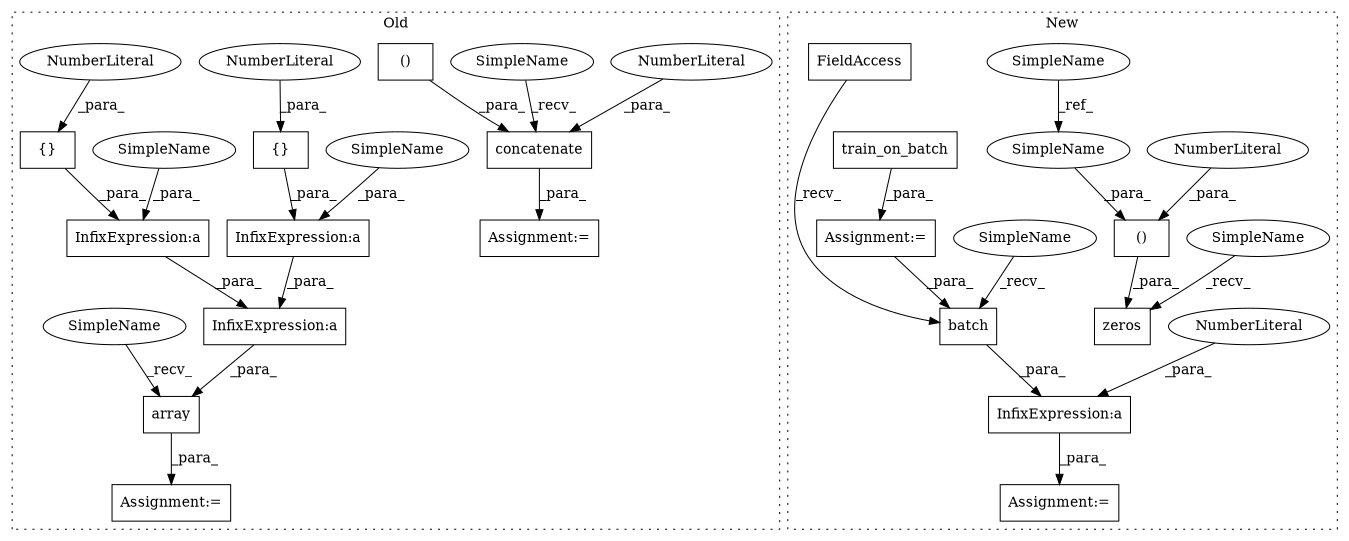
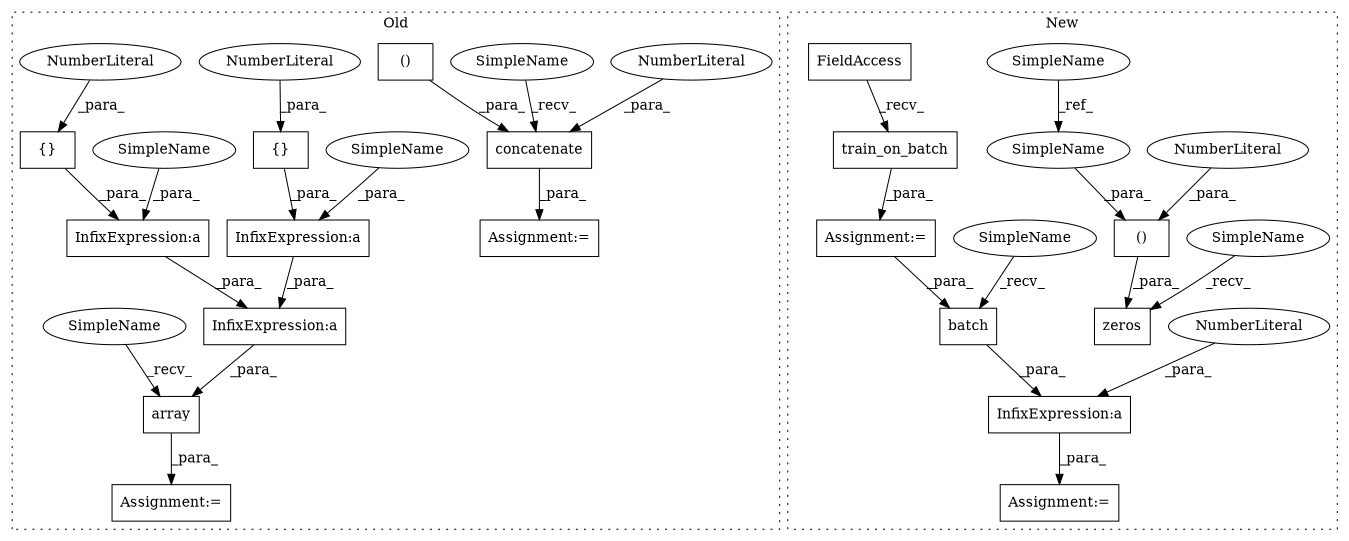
(798, 234) -> (876, 101)
